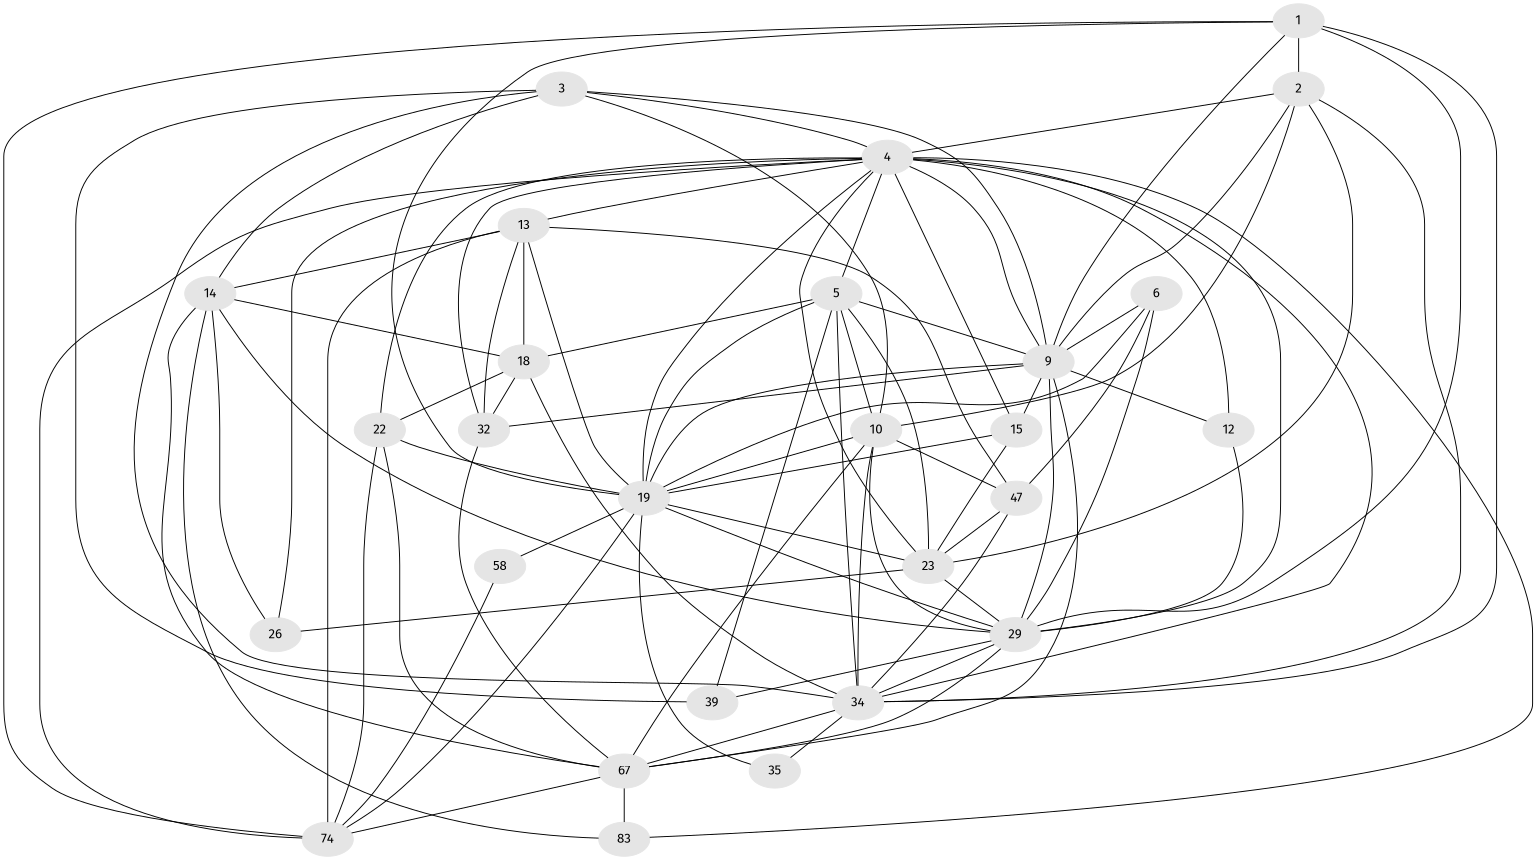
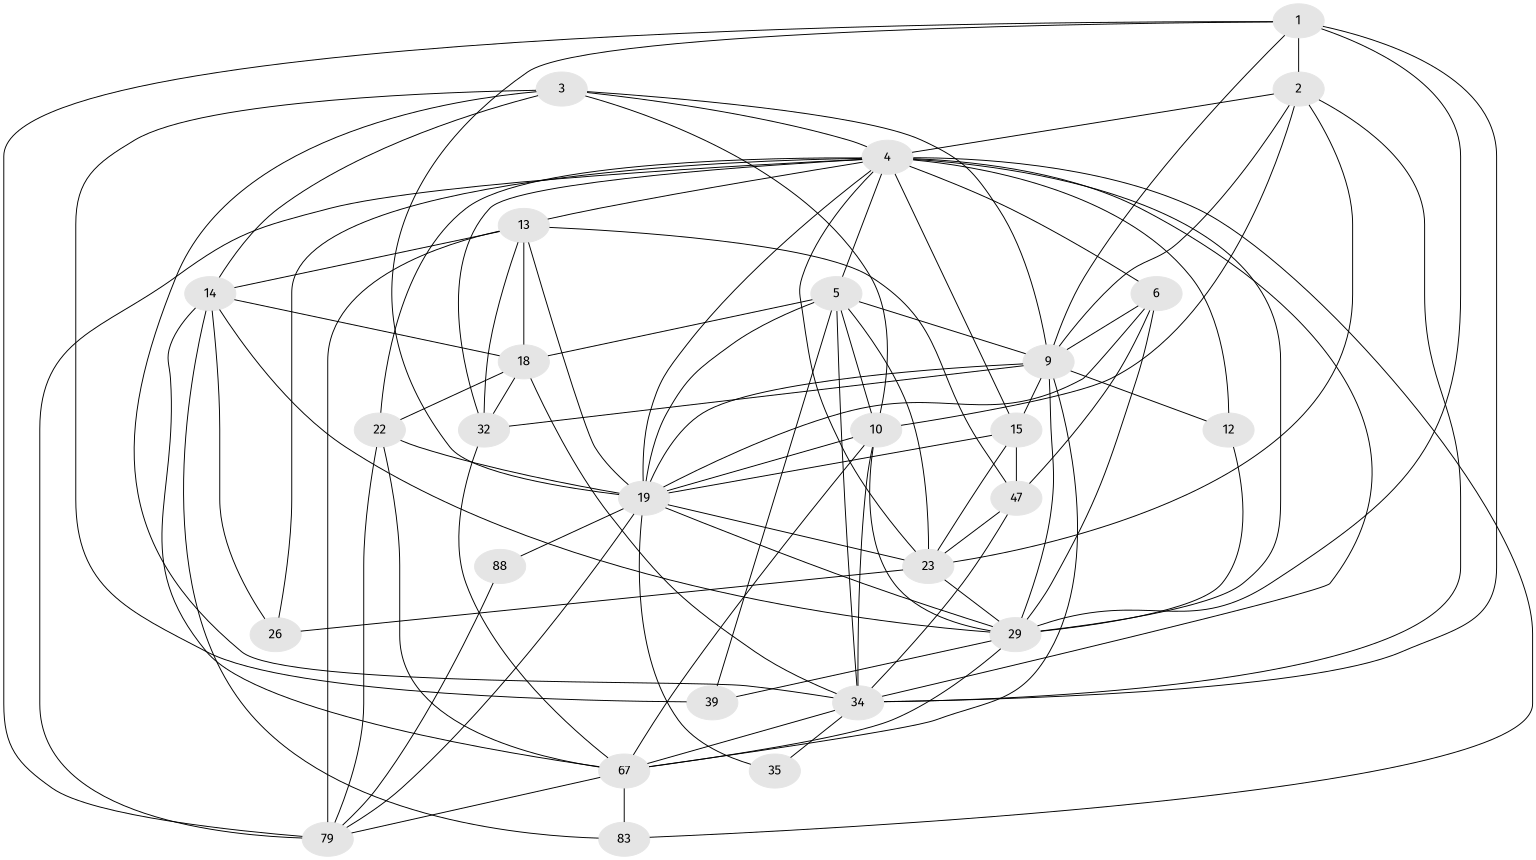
(994, 240) -> (1027, 217)
(946, 464) -> (1016, 464)
(500, 566) -> (500, 566)
(937, 669) -> none
(328, 839) -> (328, 839)
